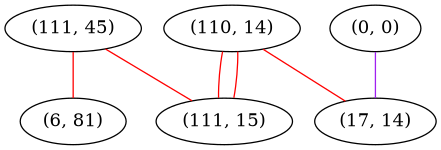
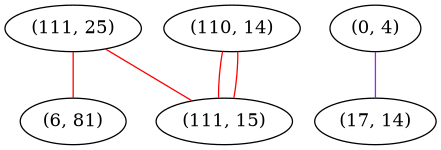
(73, 28) -> (73, 28)
(375, 28) -> (375, 28)
(304, 75) -> none
